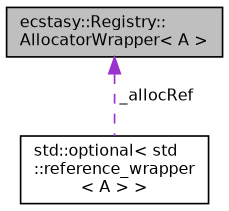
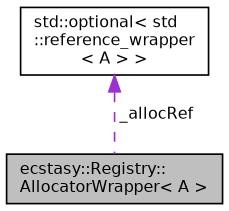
(115, 105) -> (115, 123)
